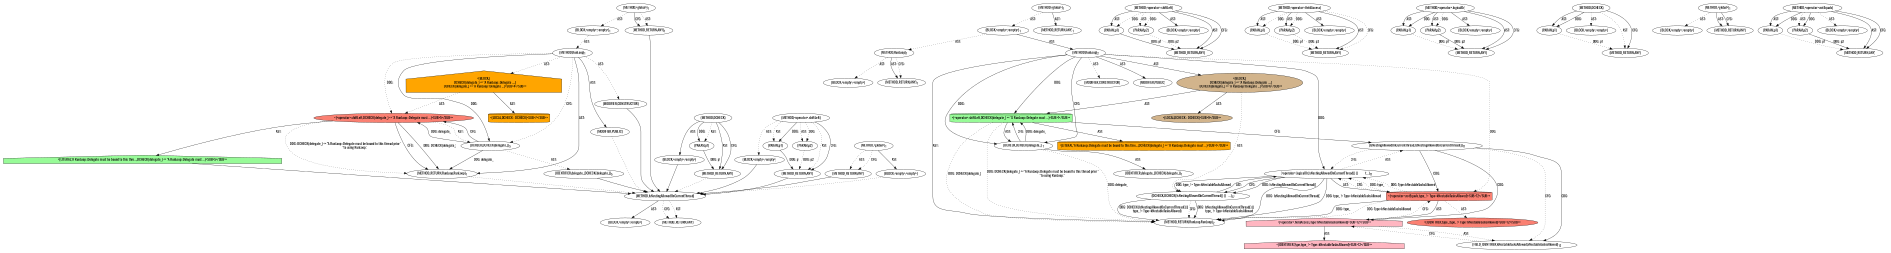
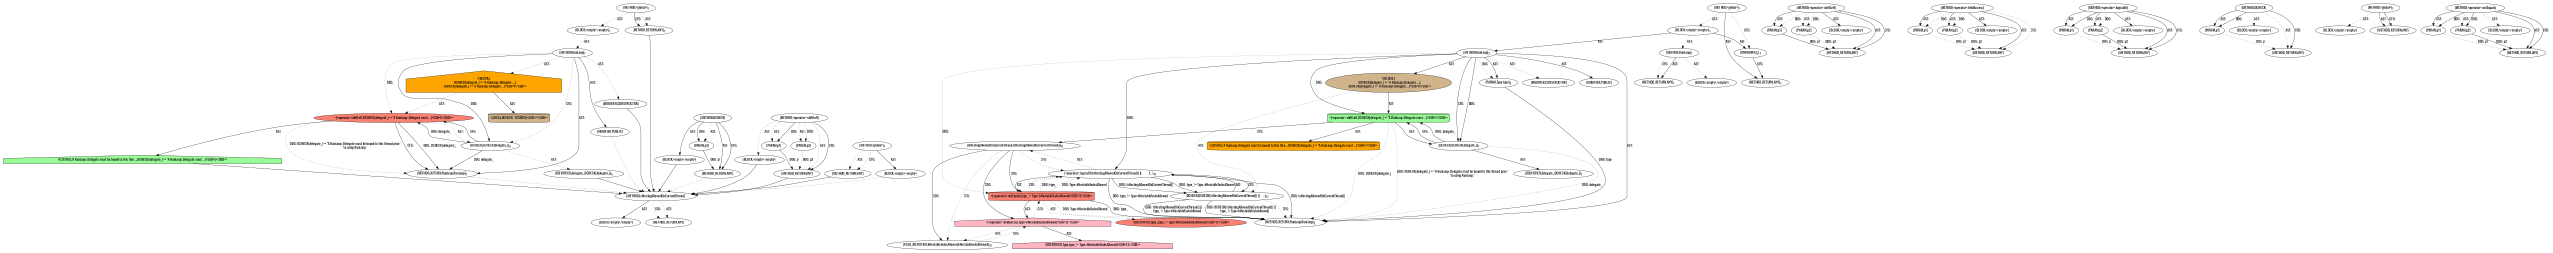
none -> (1750, 53)
none -> (1498, 83)
(519, 118) -> (519, 118)
(1192, 118) -> none
